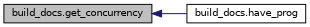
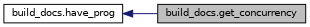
(174, 14) -> (145, 14)
